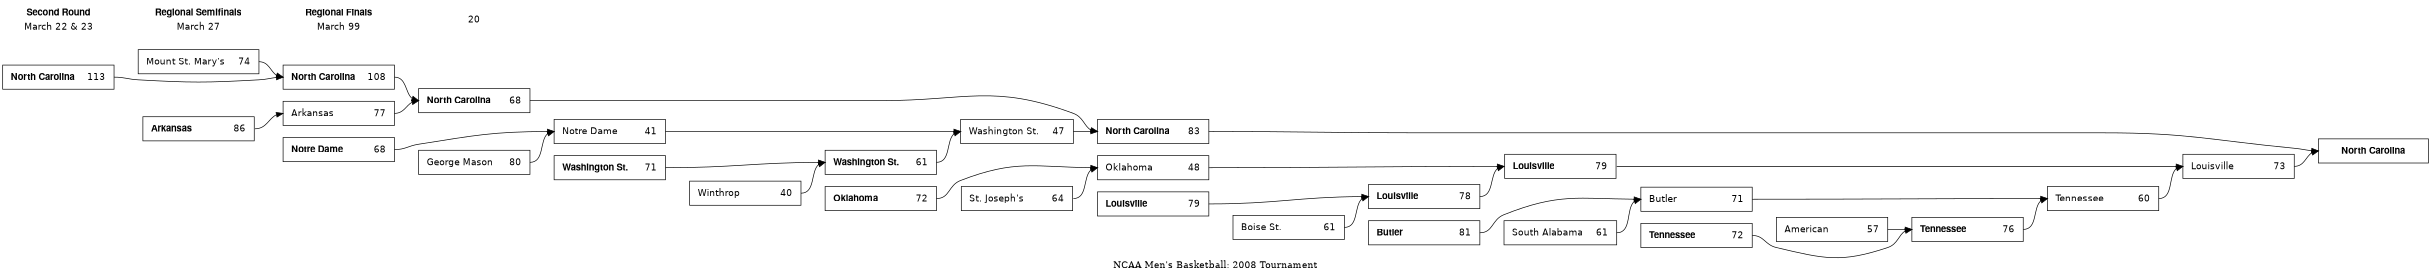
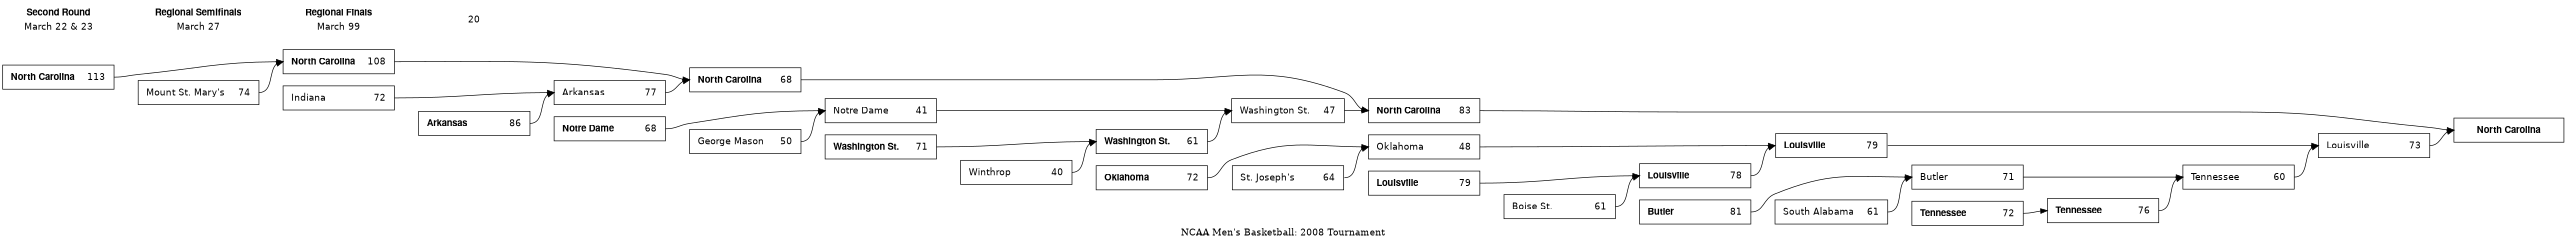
none -> (339, 98)
(516, 162) -> (787, 142)
(1832, 229) -> none
